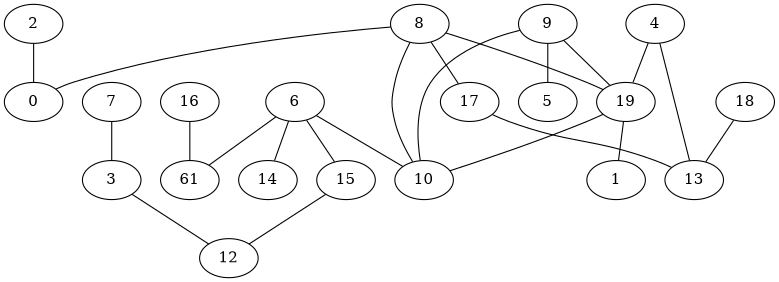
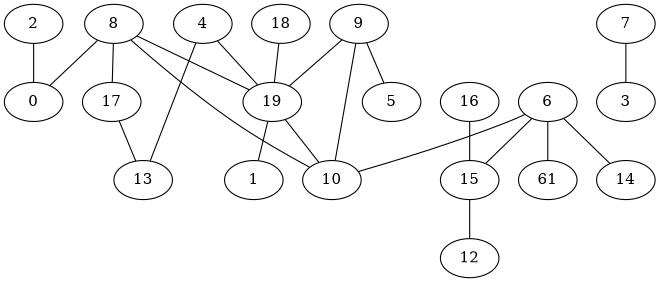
(190, 141) -> (470, 143)
(720, 141) -> (277, 63)
(170, 219) -> none
